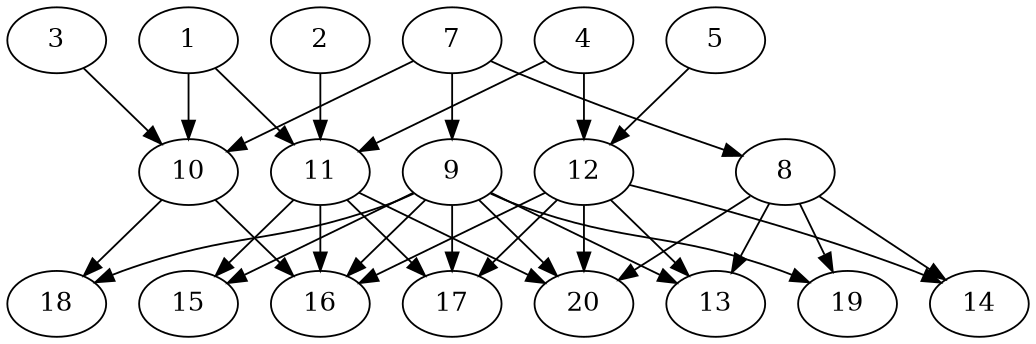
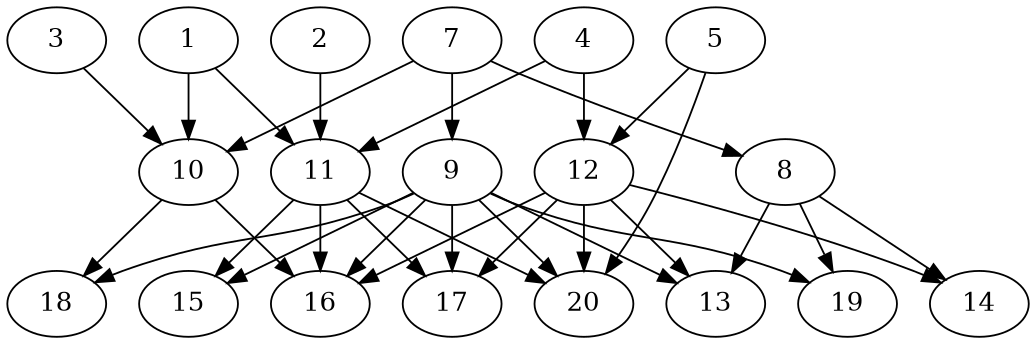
(692, 233) -> (668, 169)
